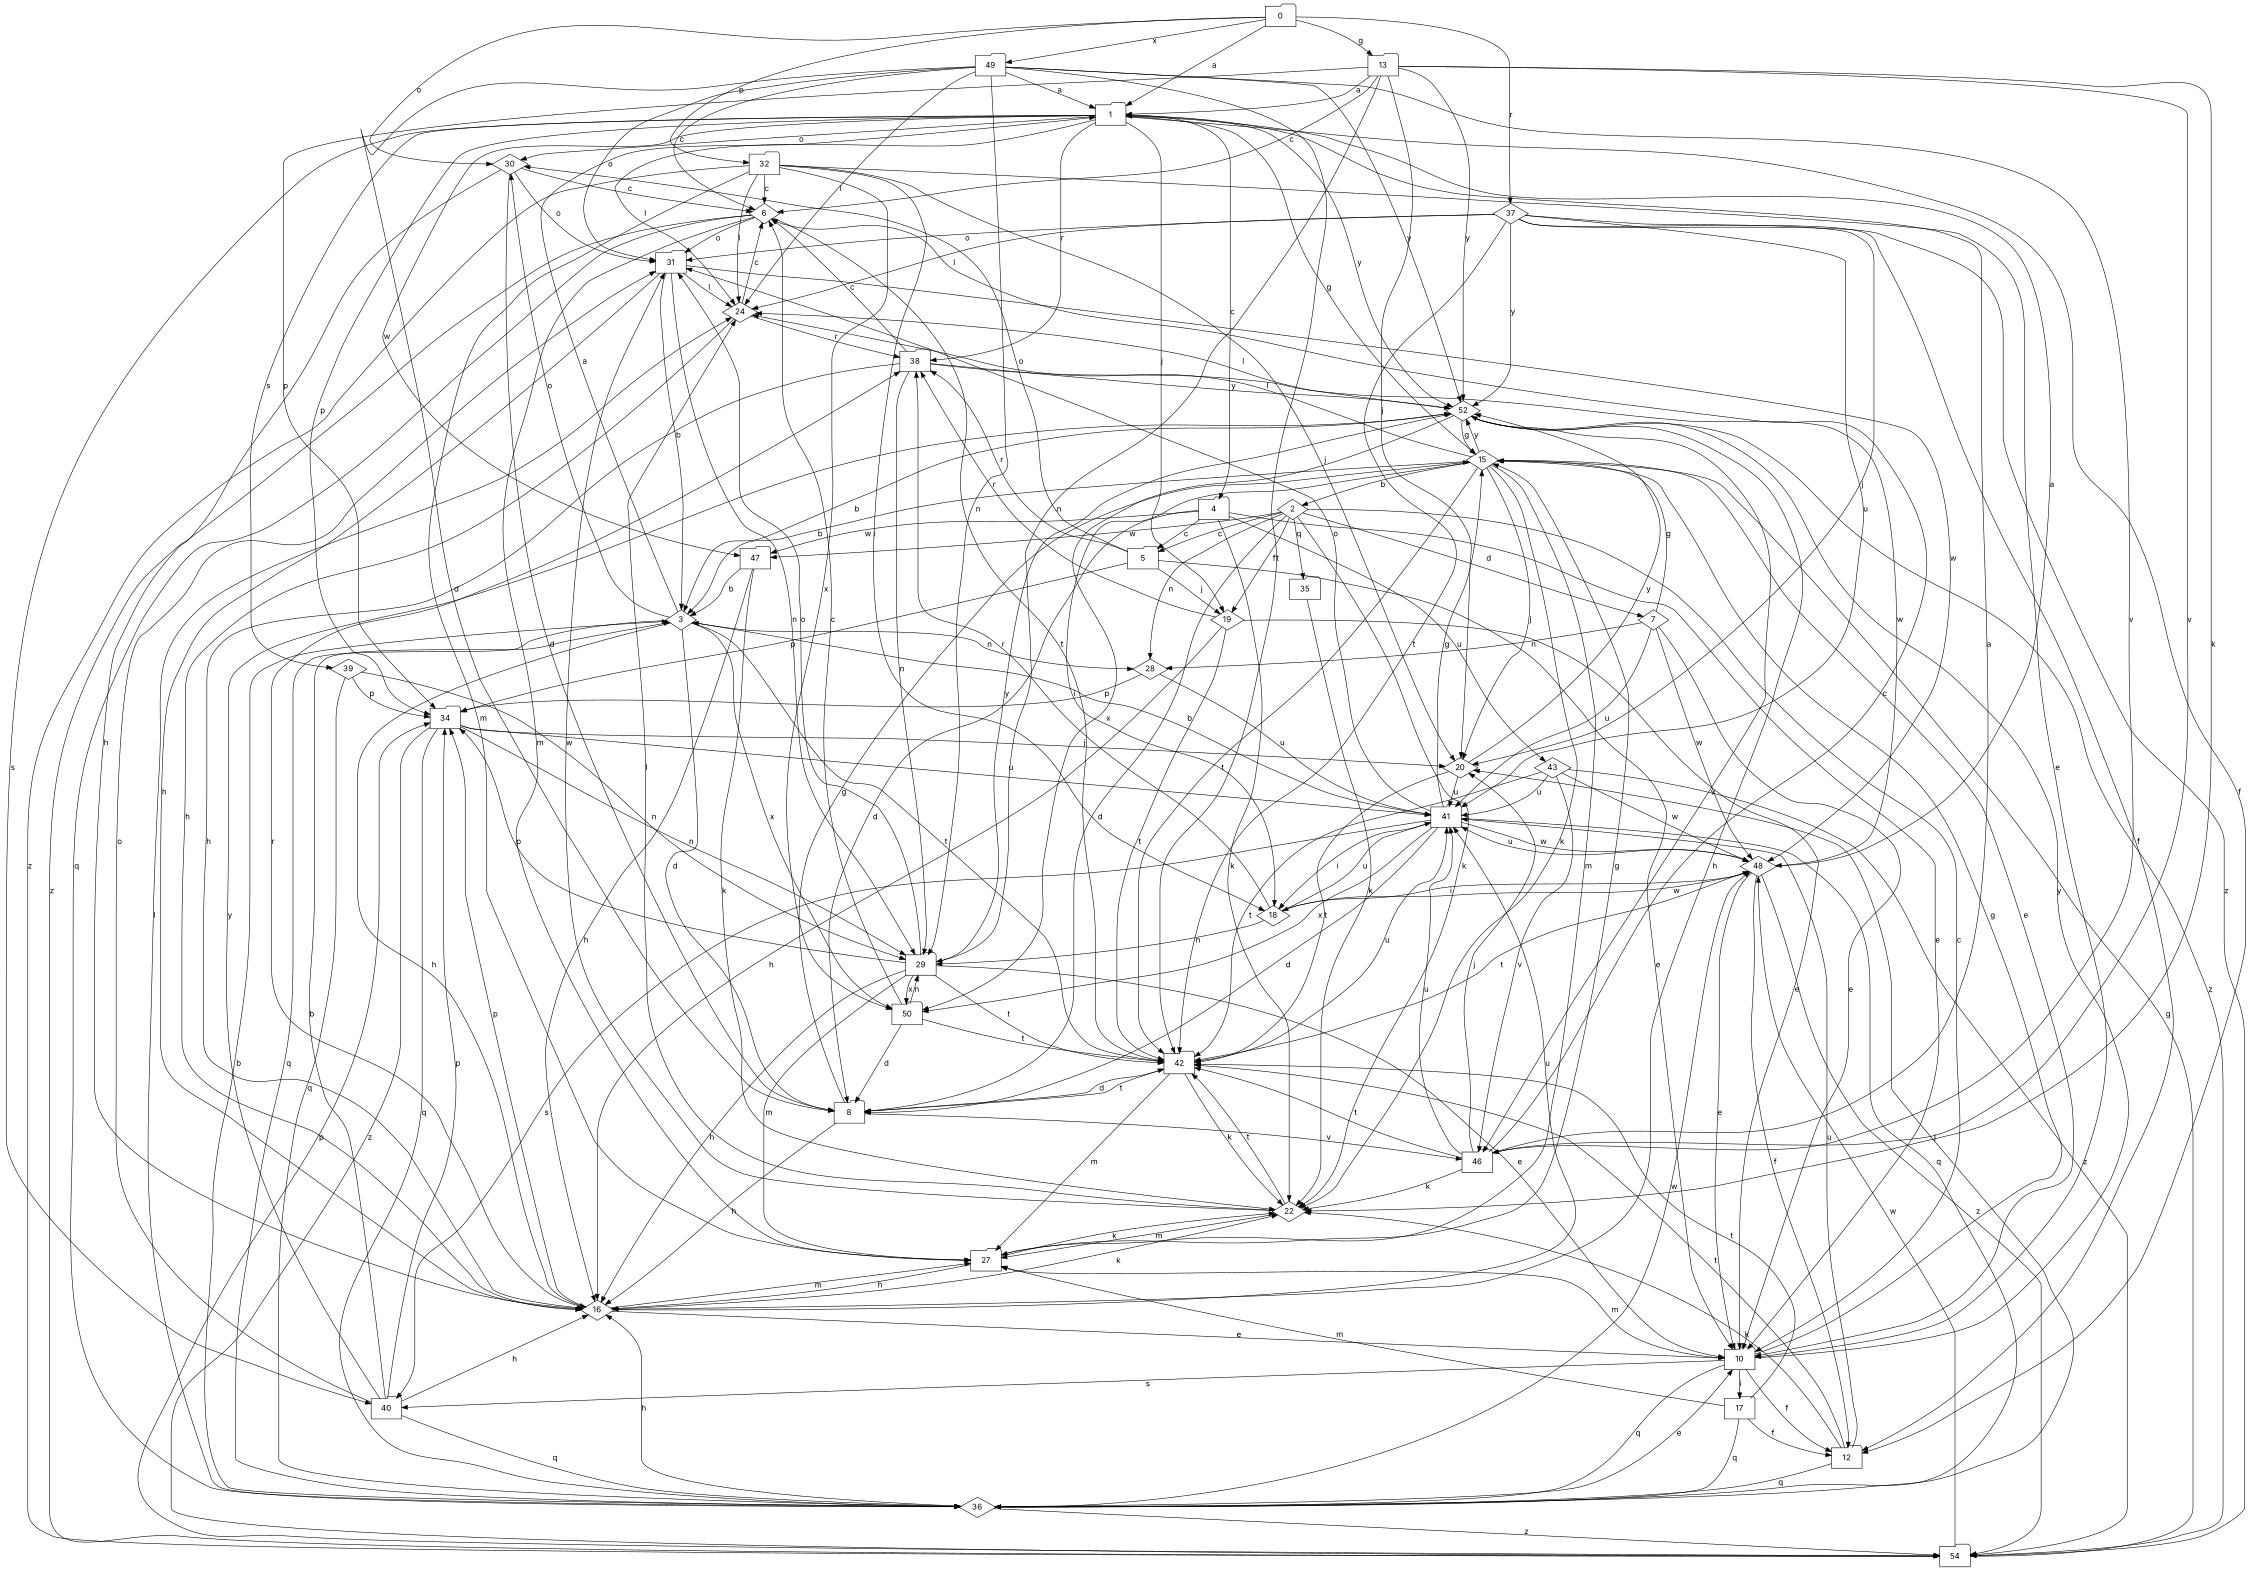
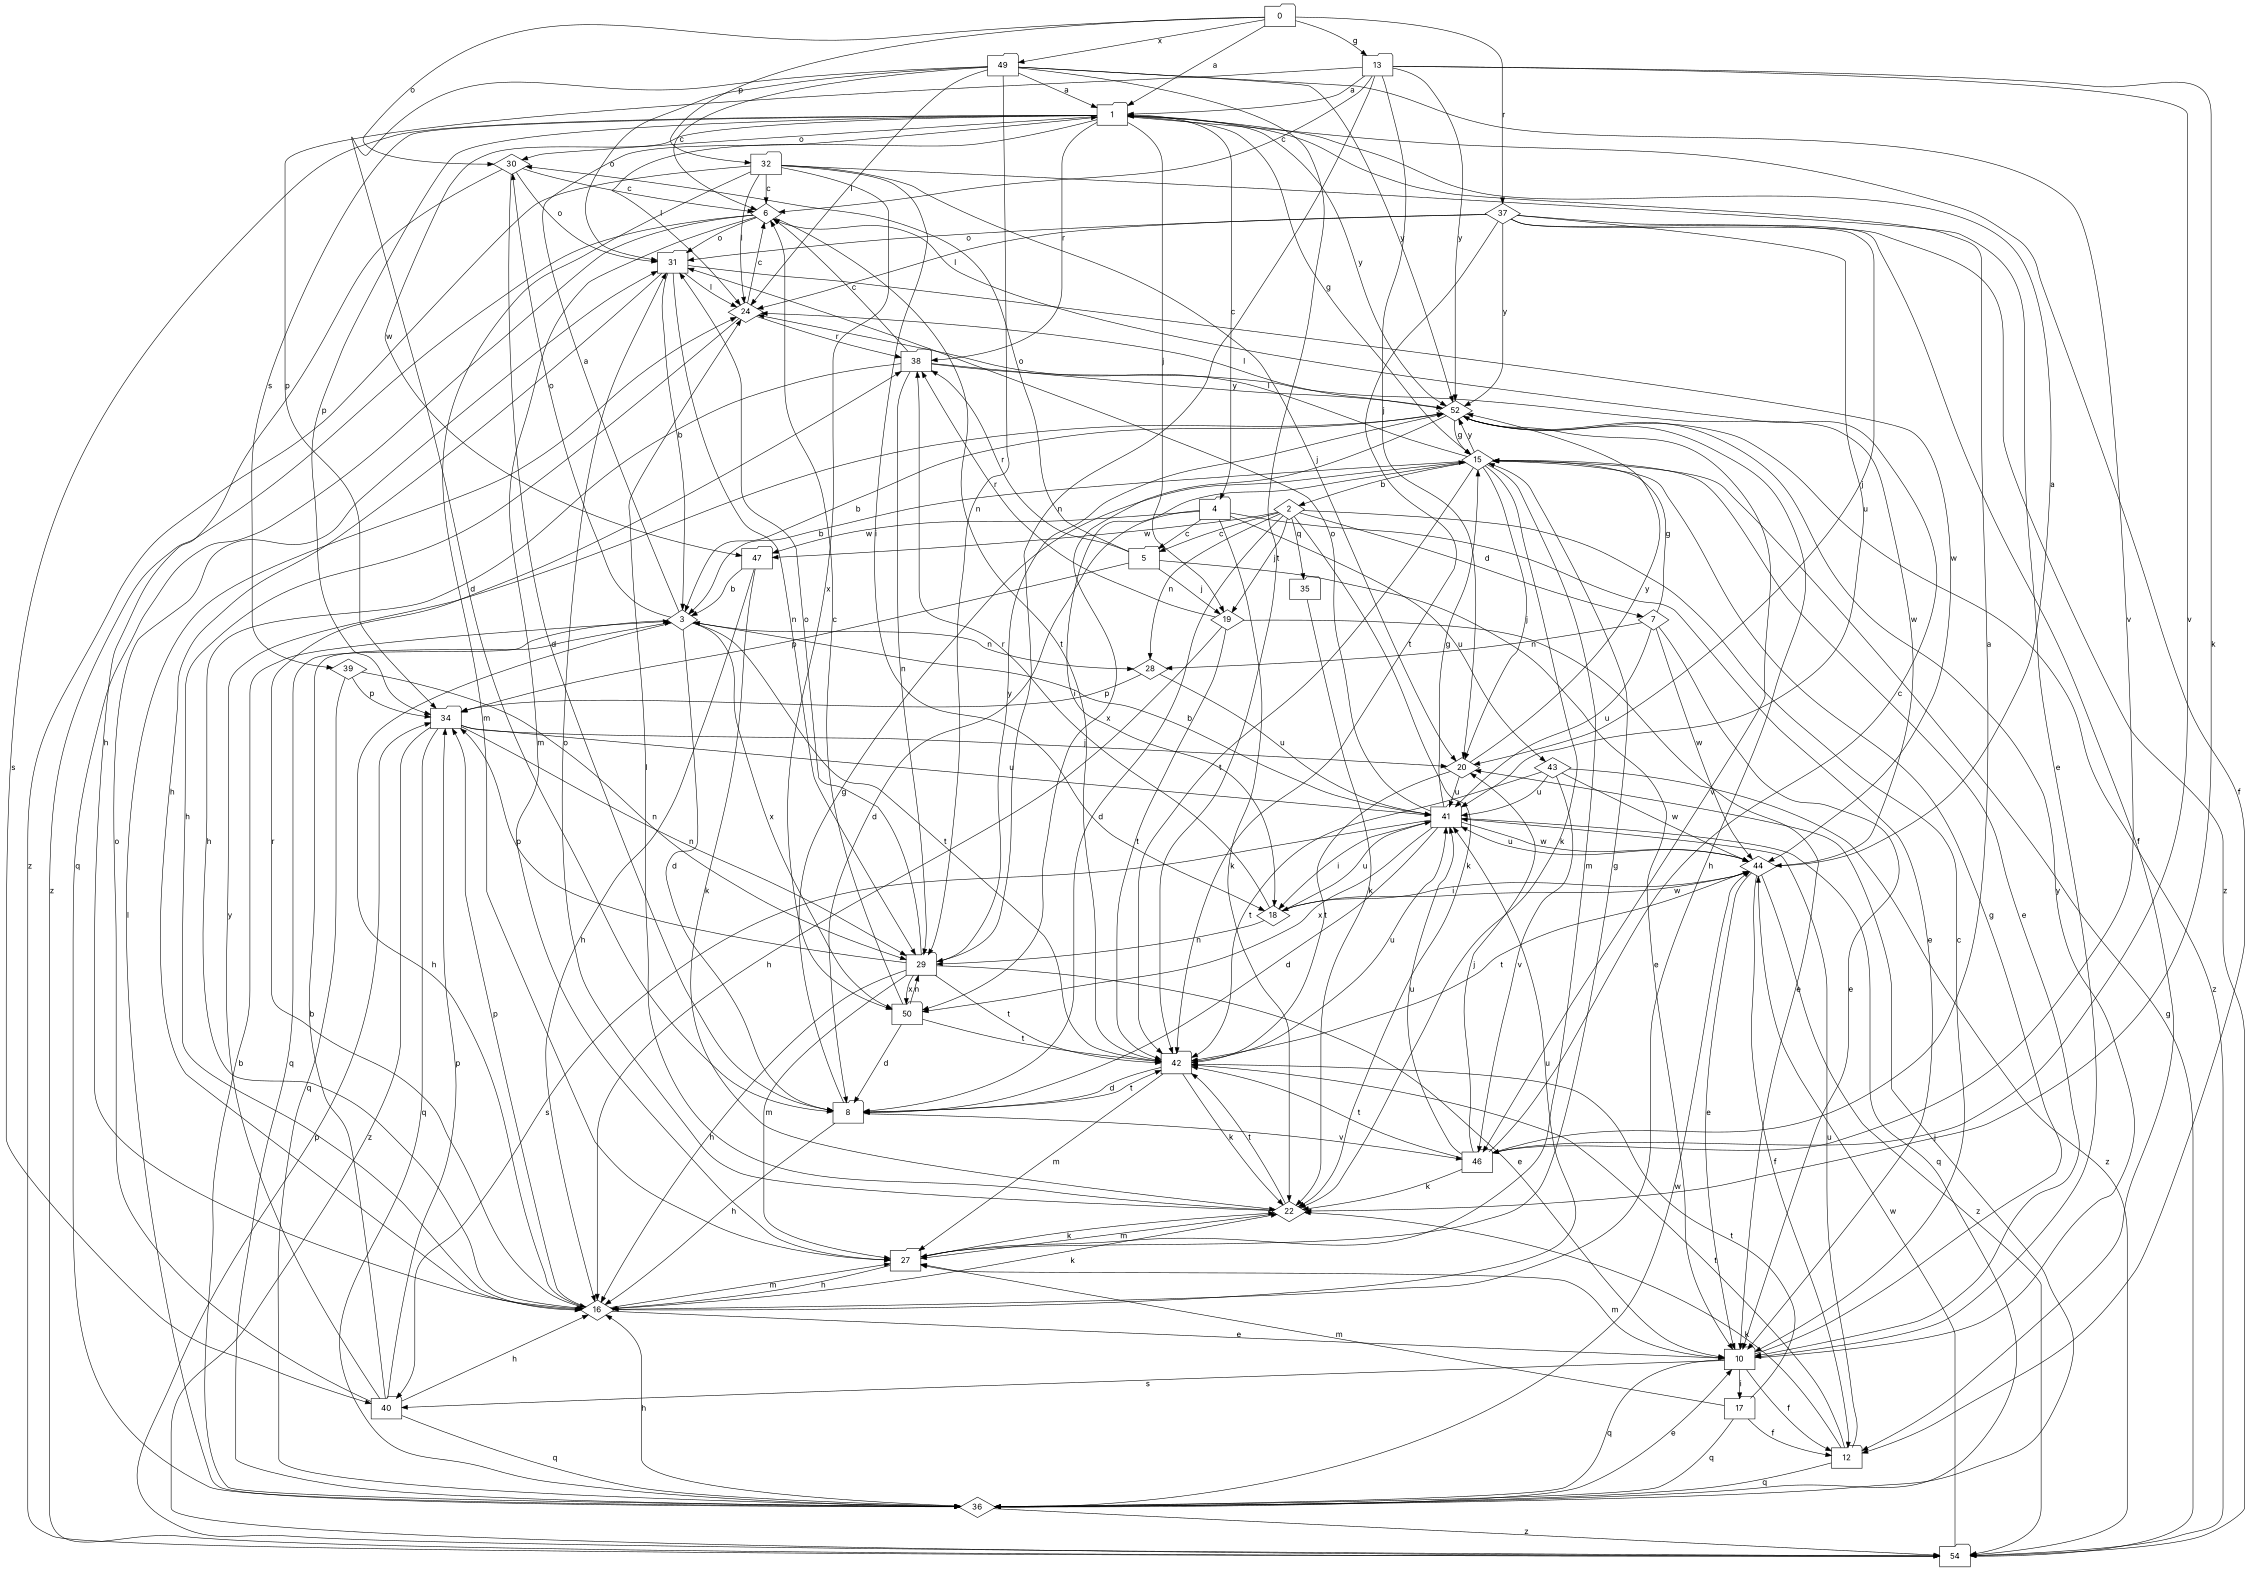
(1274, 559) -> (1275, 559)
(570, 743) -> (566, 743)
(1758, 866) -> (1758, 866)
